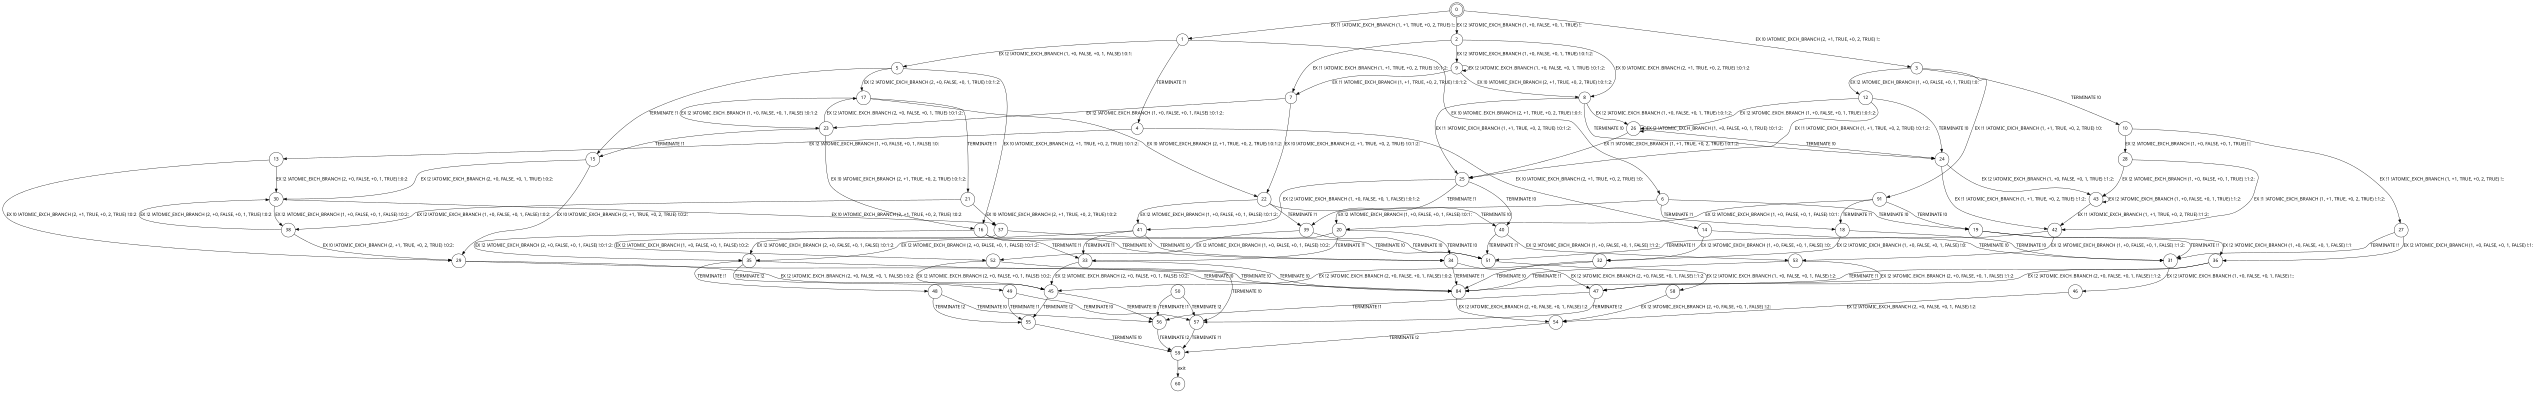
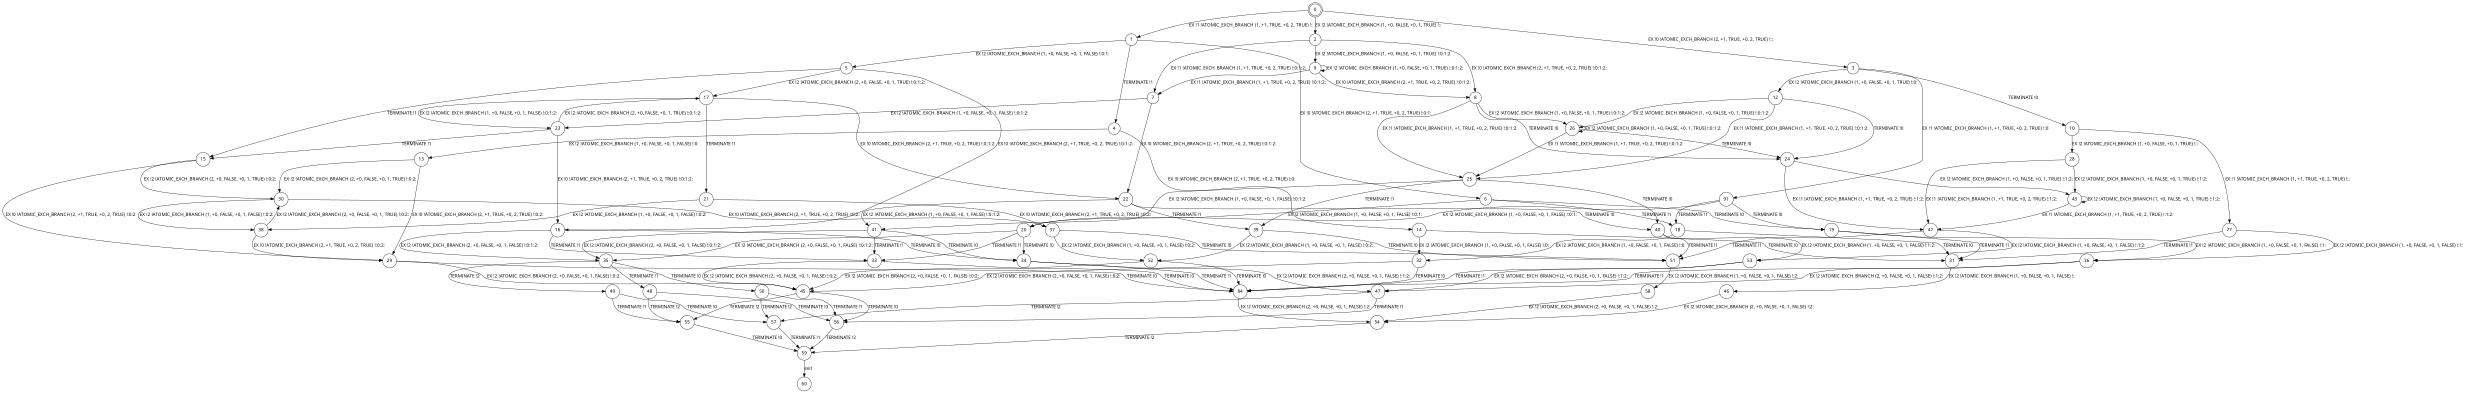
(902, 266) -> (681, 281)
